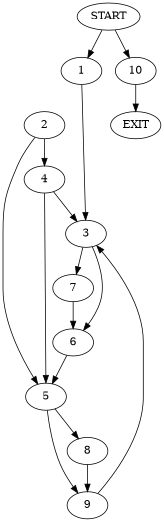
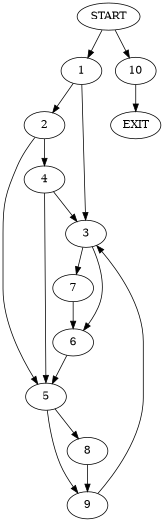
none -> (65, 95)
